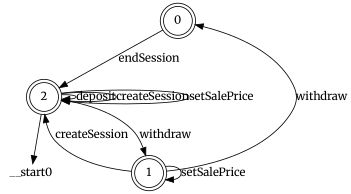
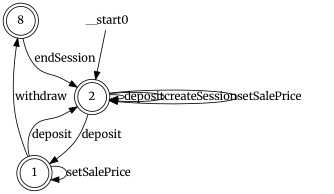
(178, 21) -> (21, 21)
(38, 135) -> (101, 51)
(92, 135) -> (52, 135)
(165, 135) -> (102, 135)
